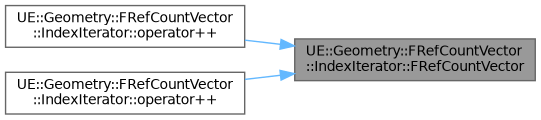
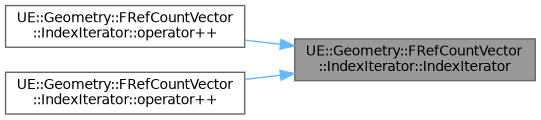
(415, 60) -> (415, 60)
